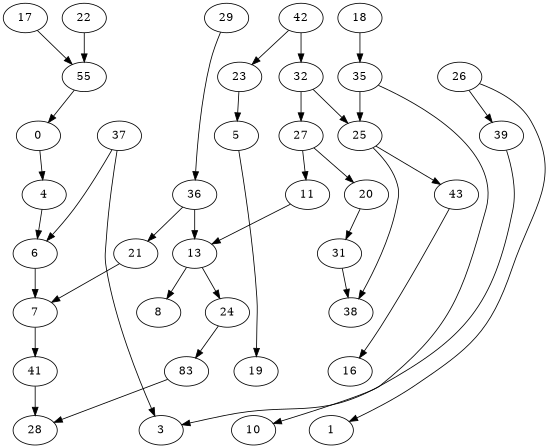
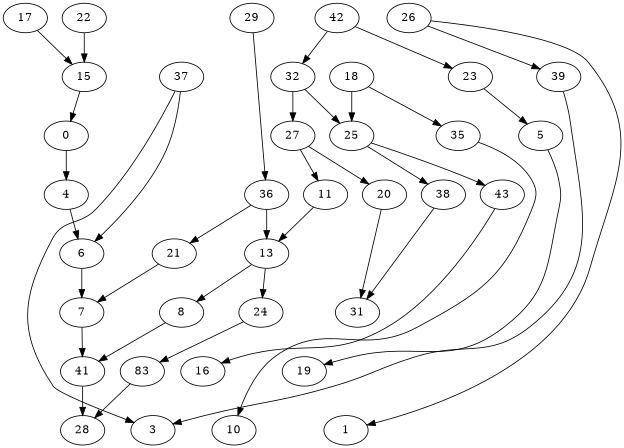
(84, 77) -> (84, 77)
(360, 102) -> (352, 102)
(344, 279) -> (403, 250)
none -> (136, 340)
